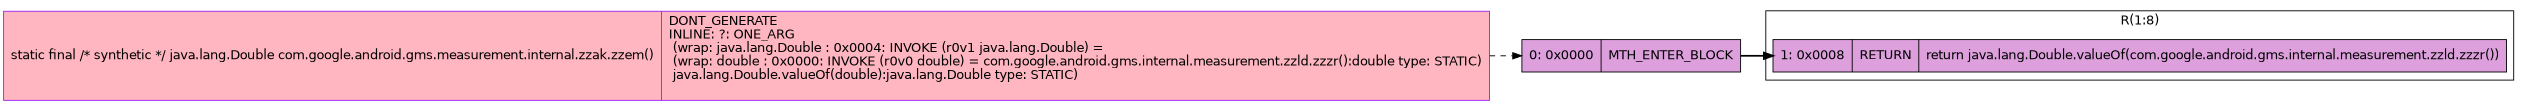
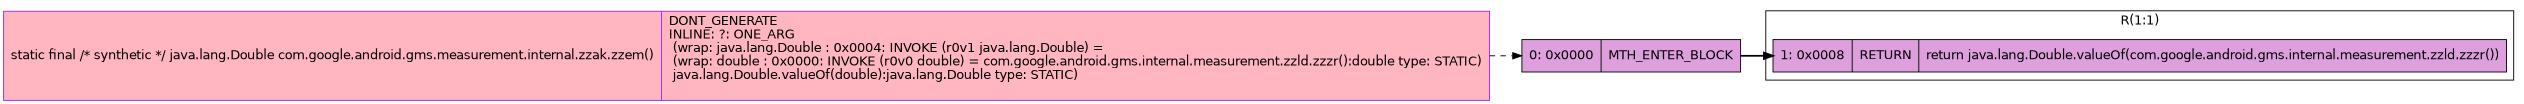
(2140, 21) -> (2140, 21)
